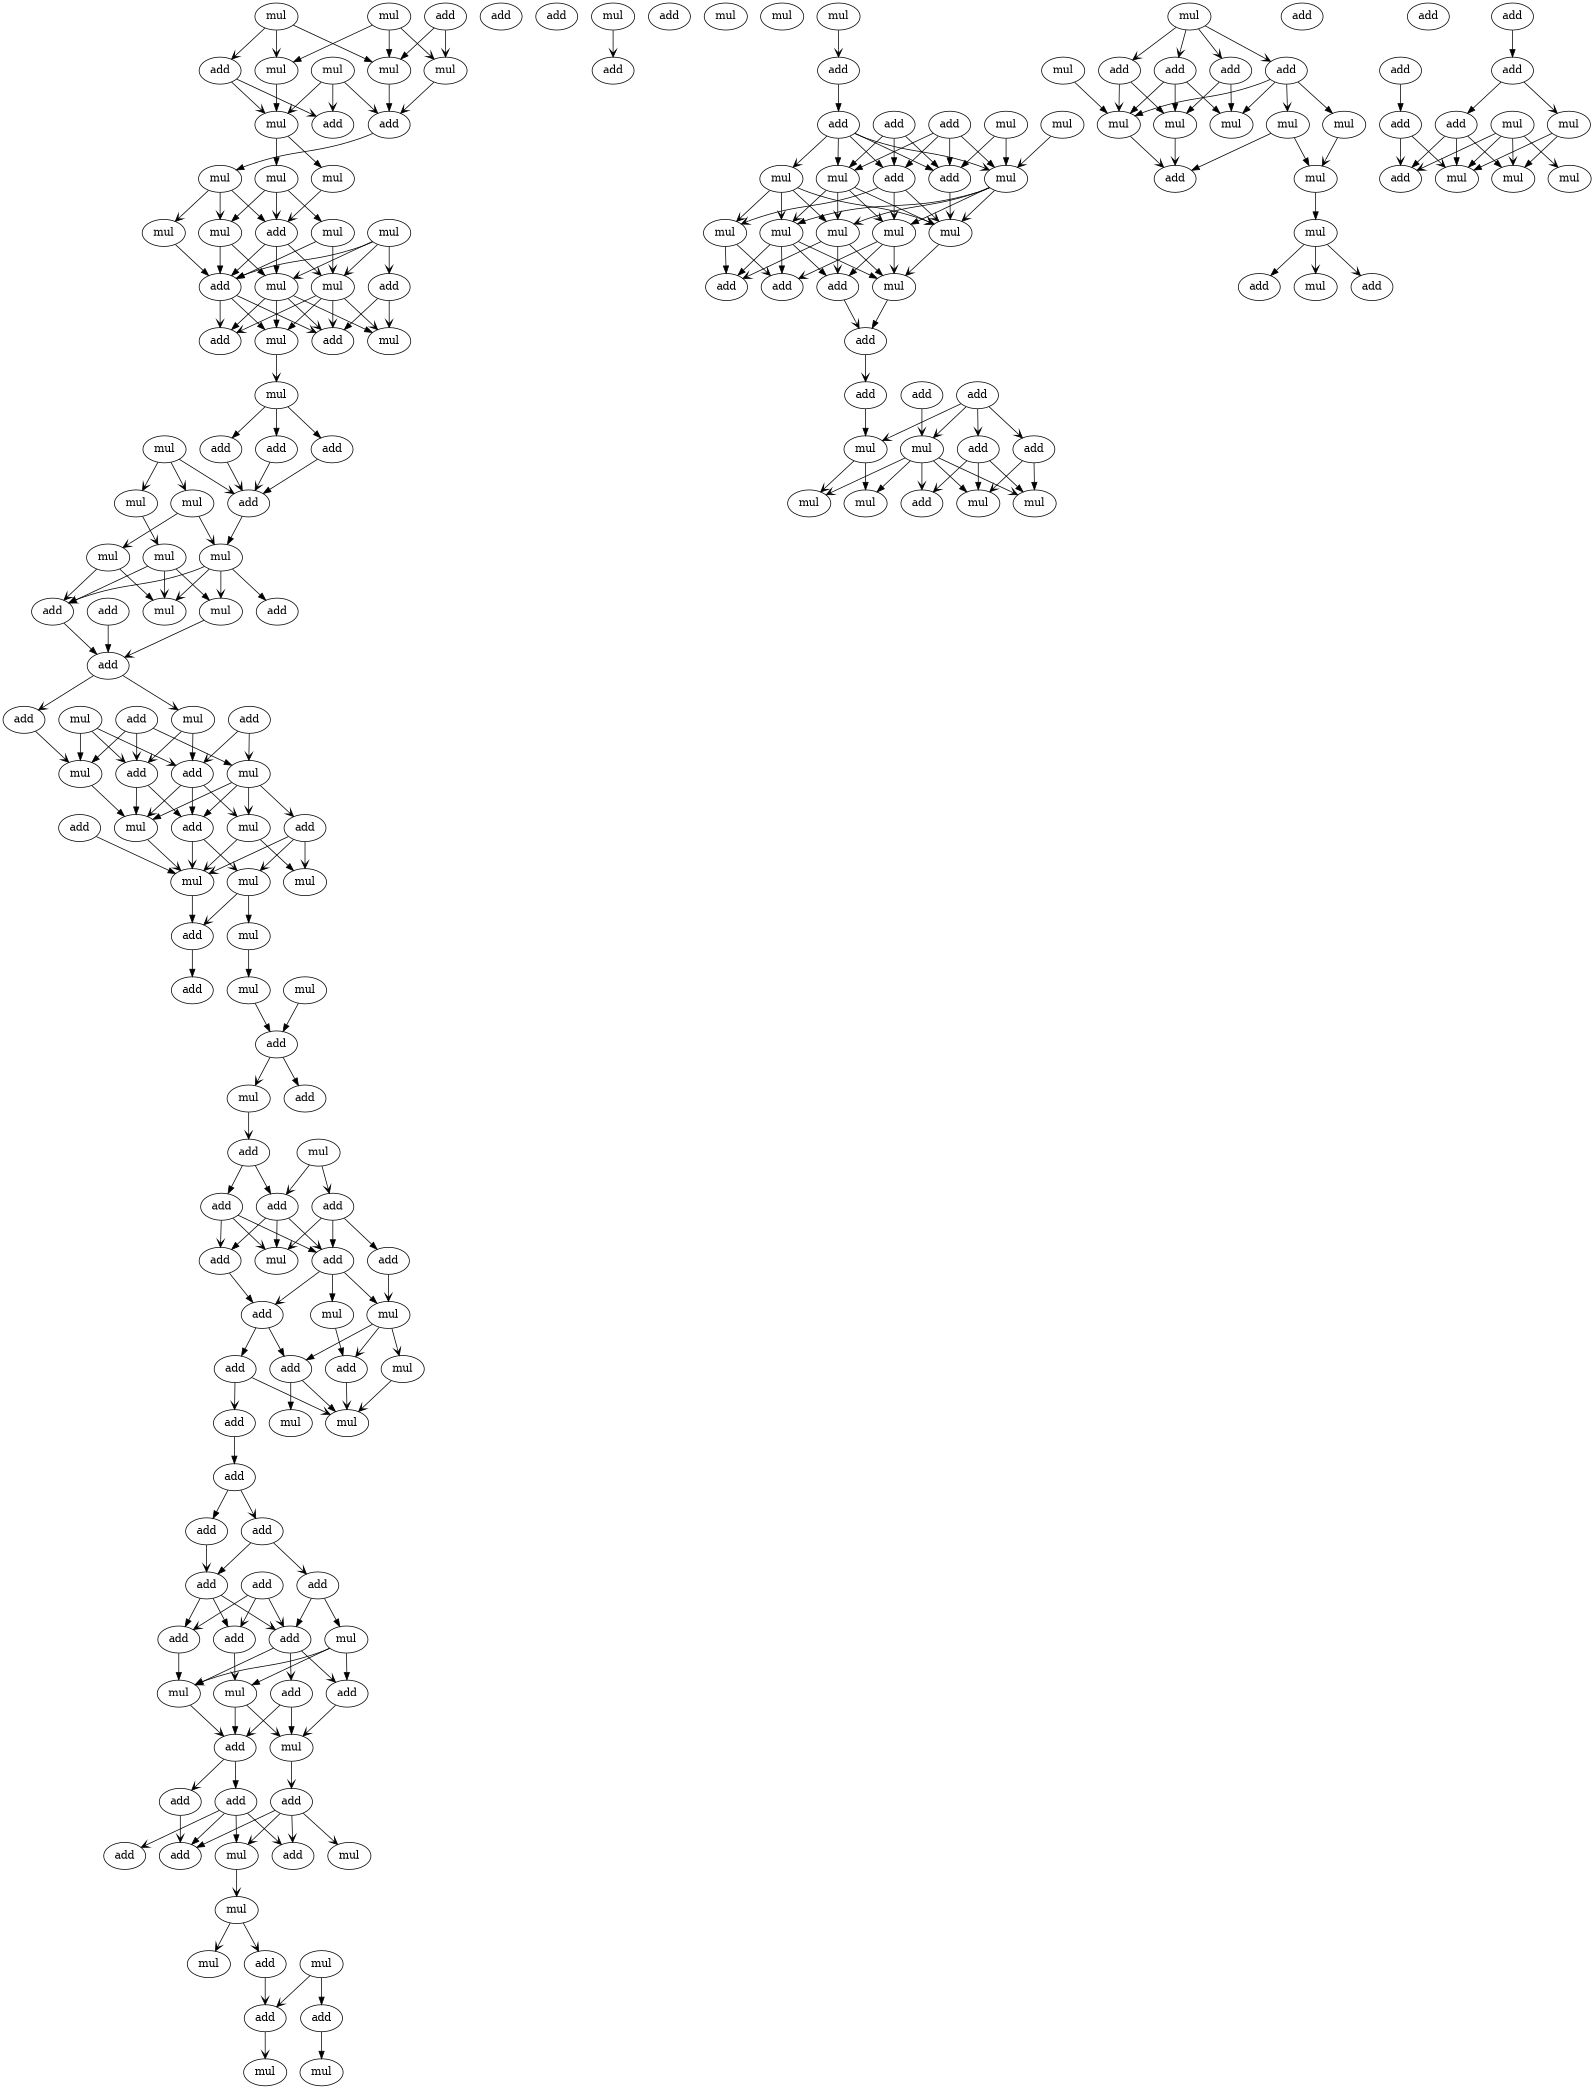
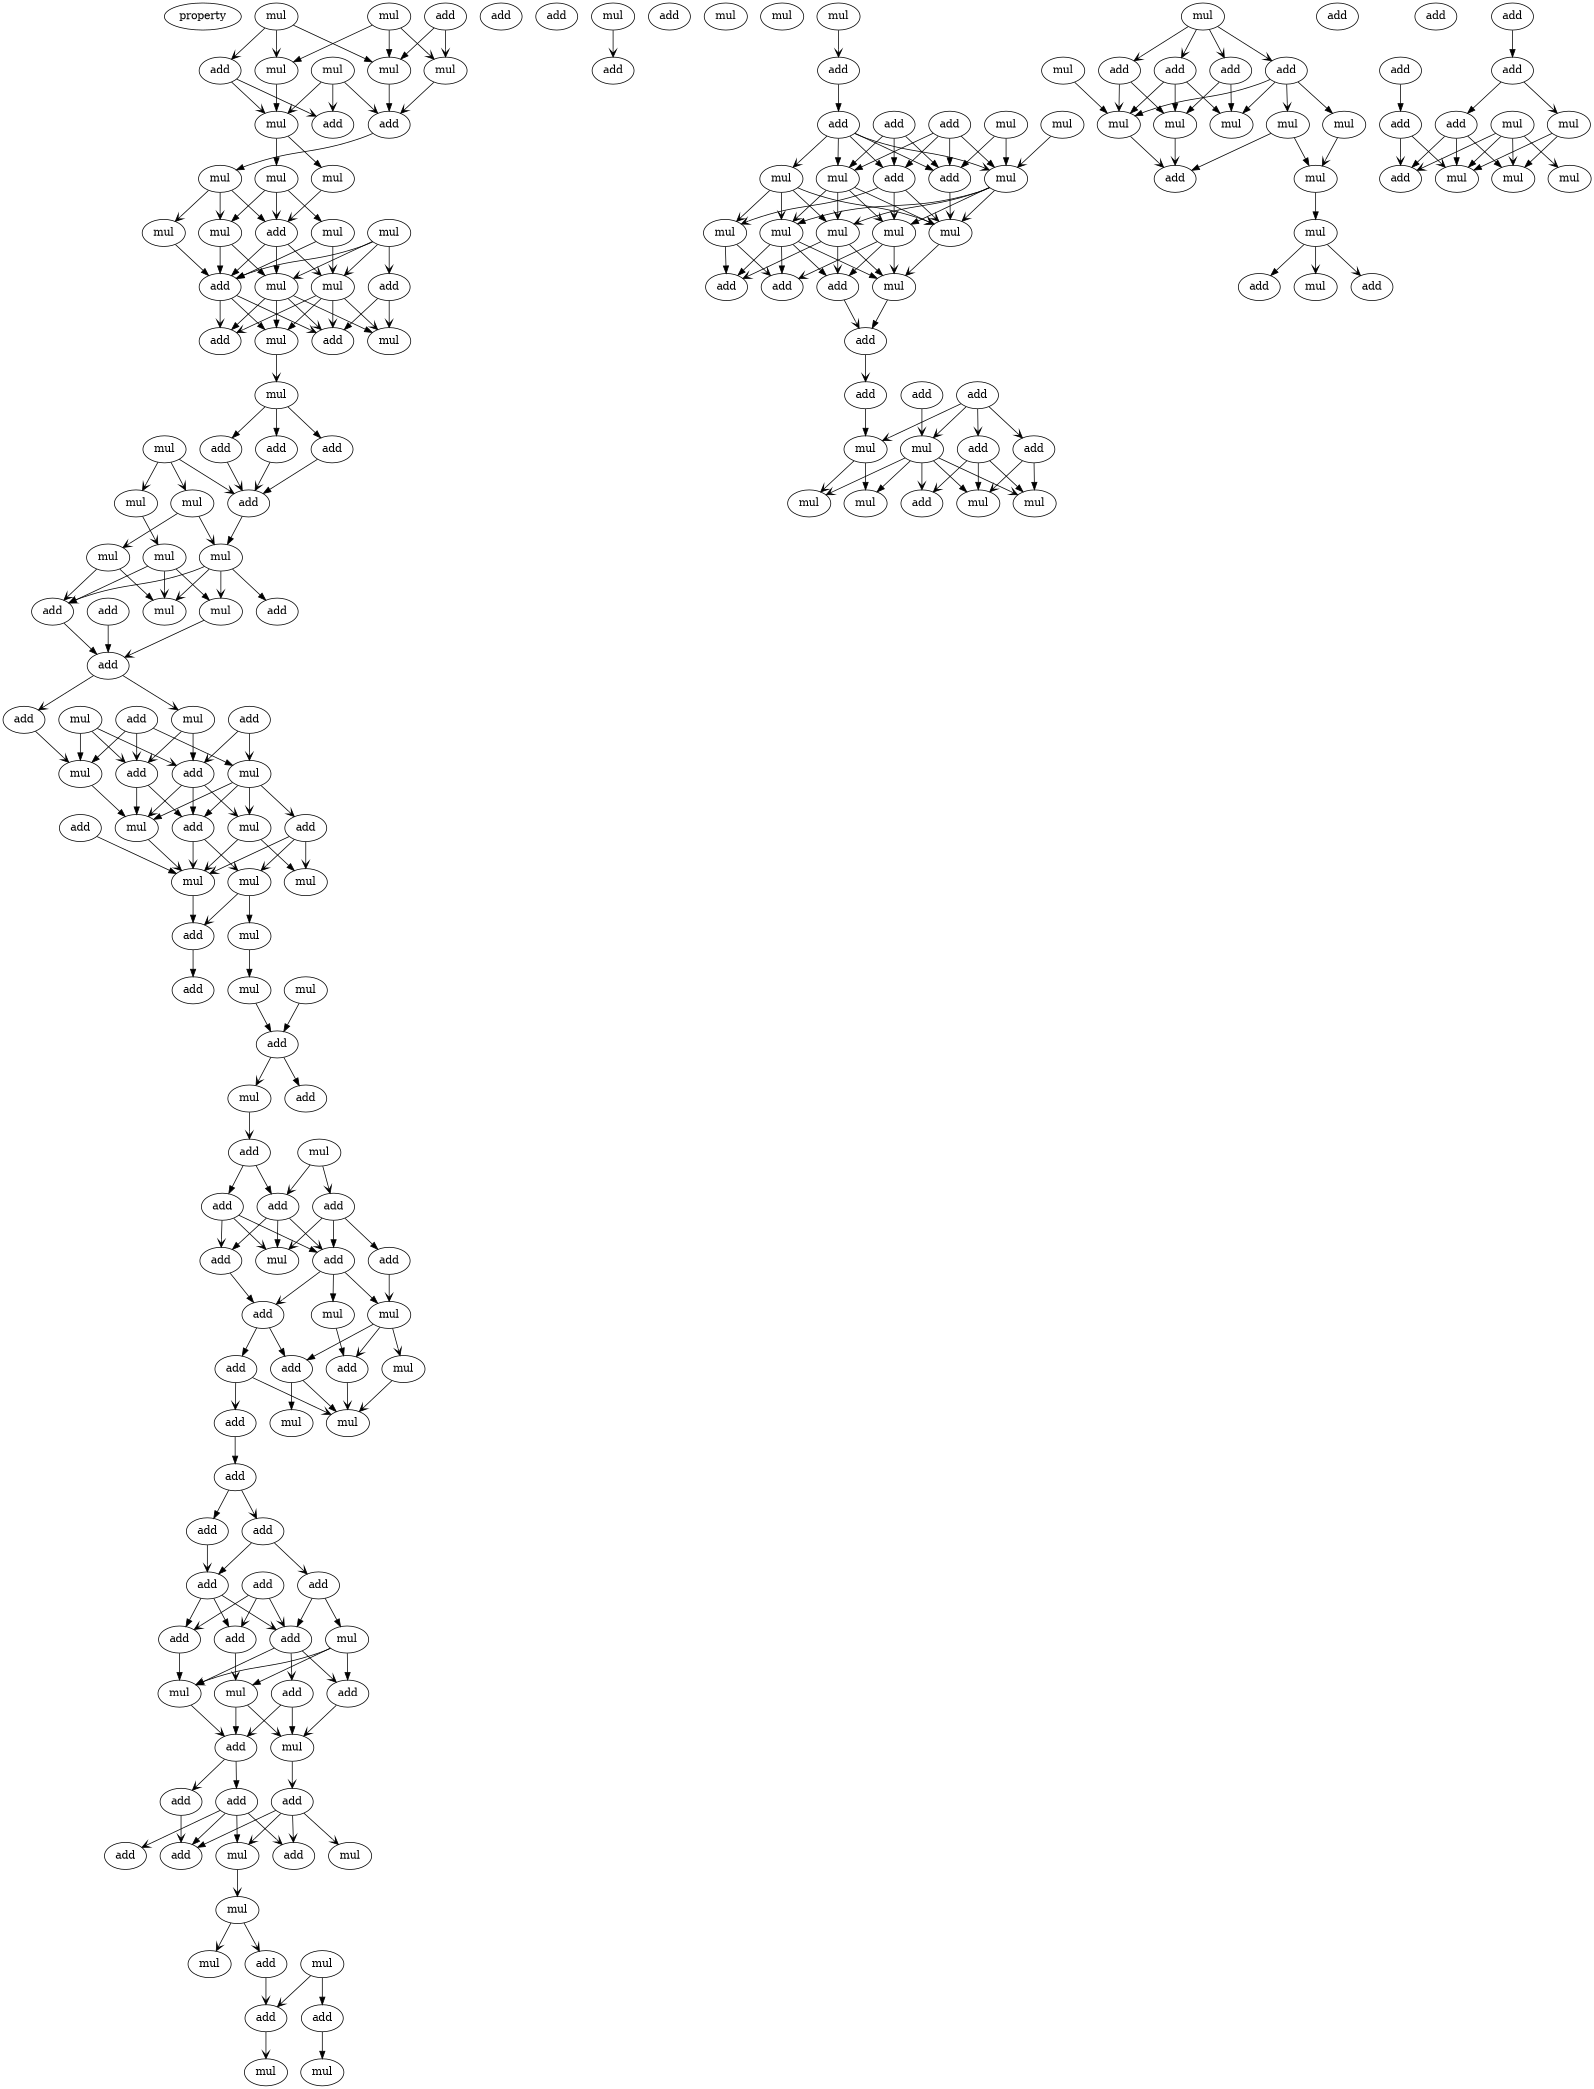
none -> (203, 17)
